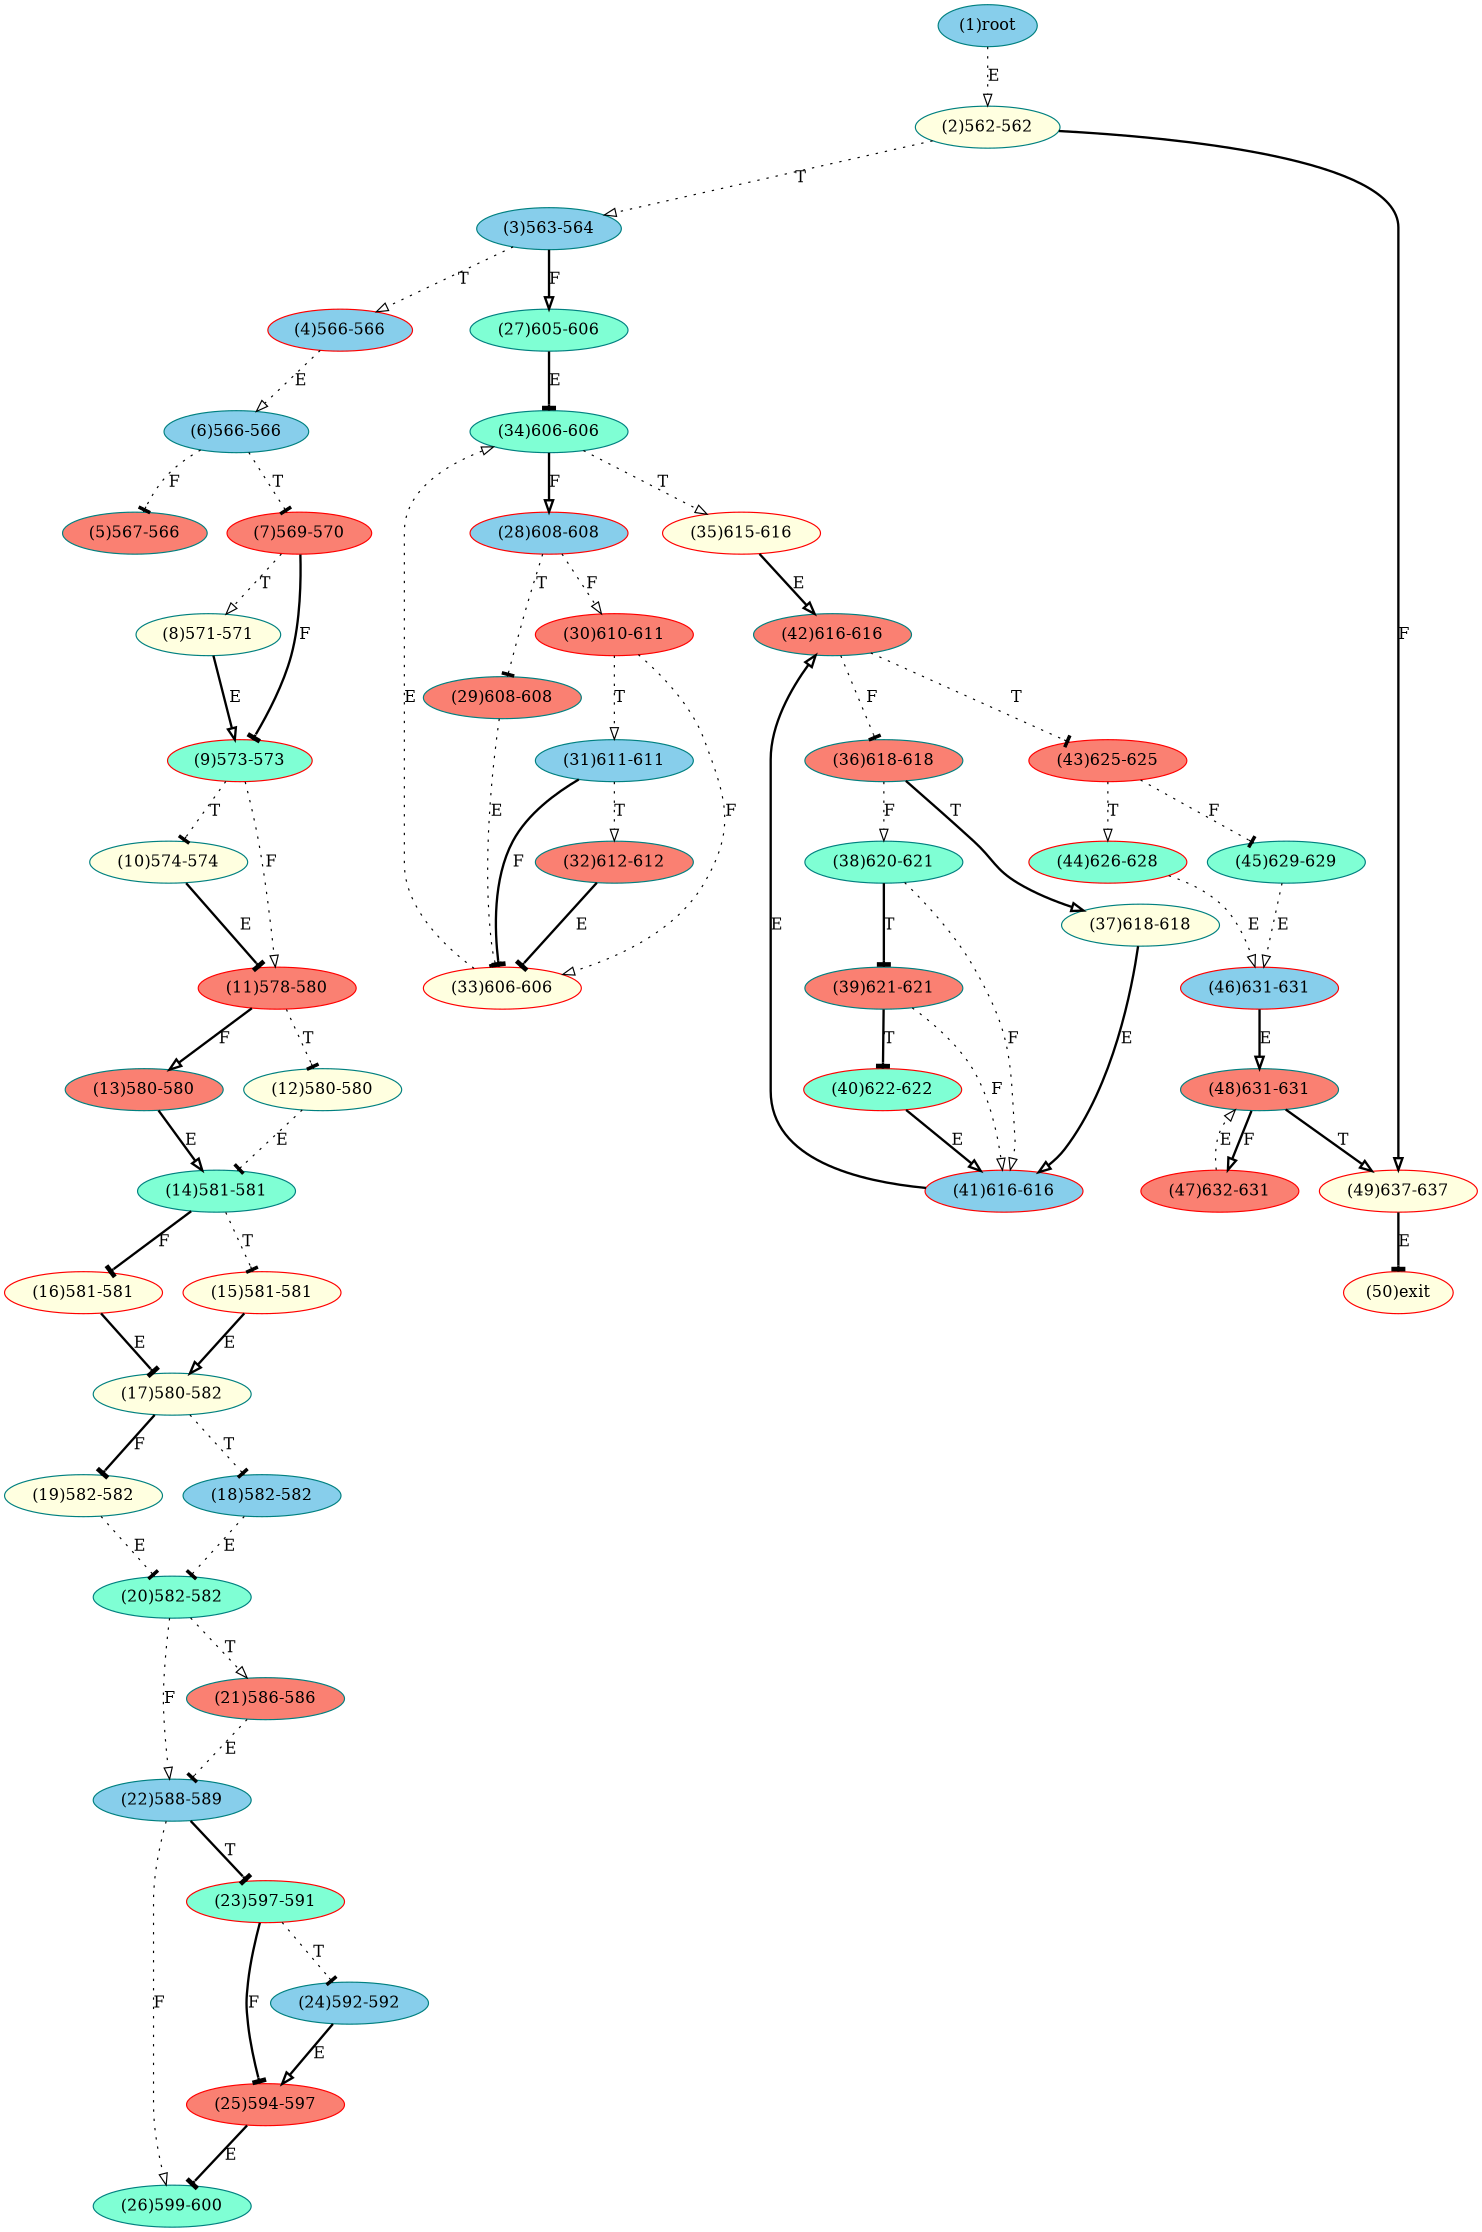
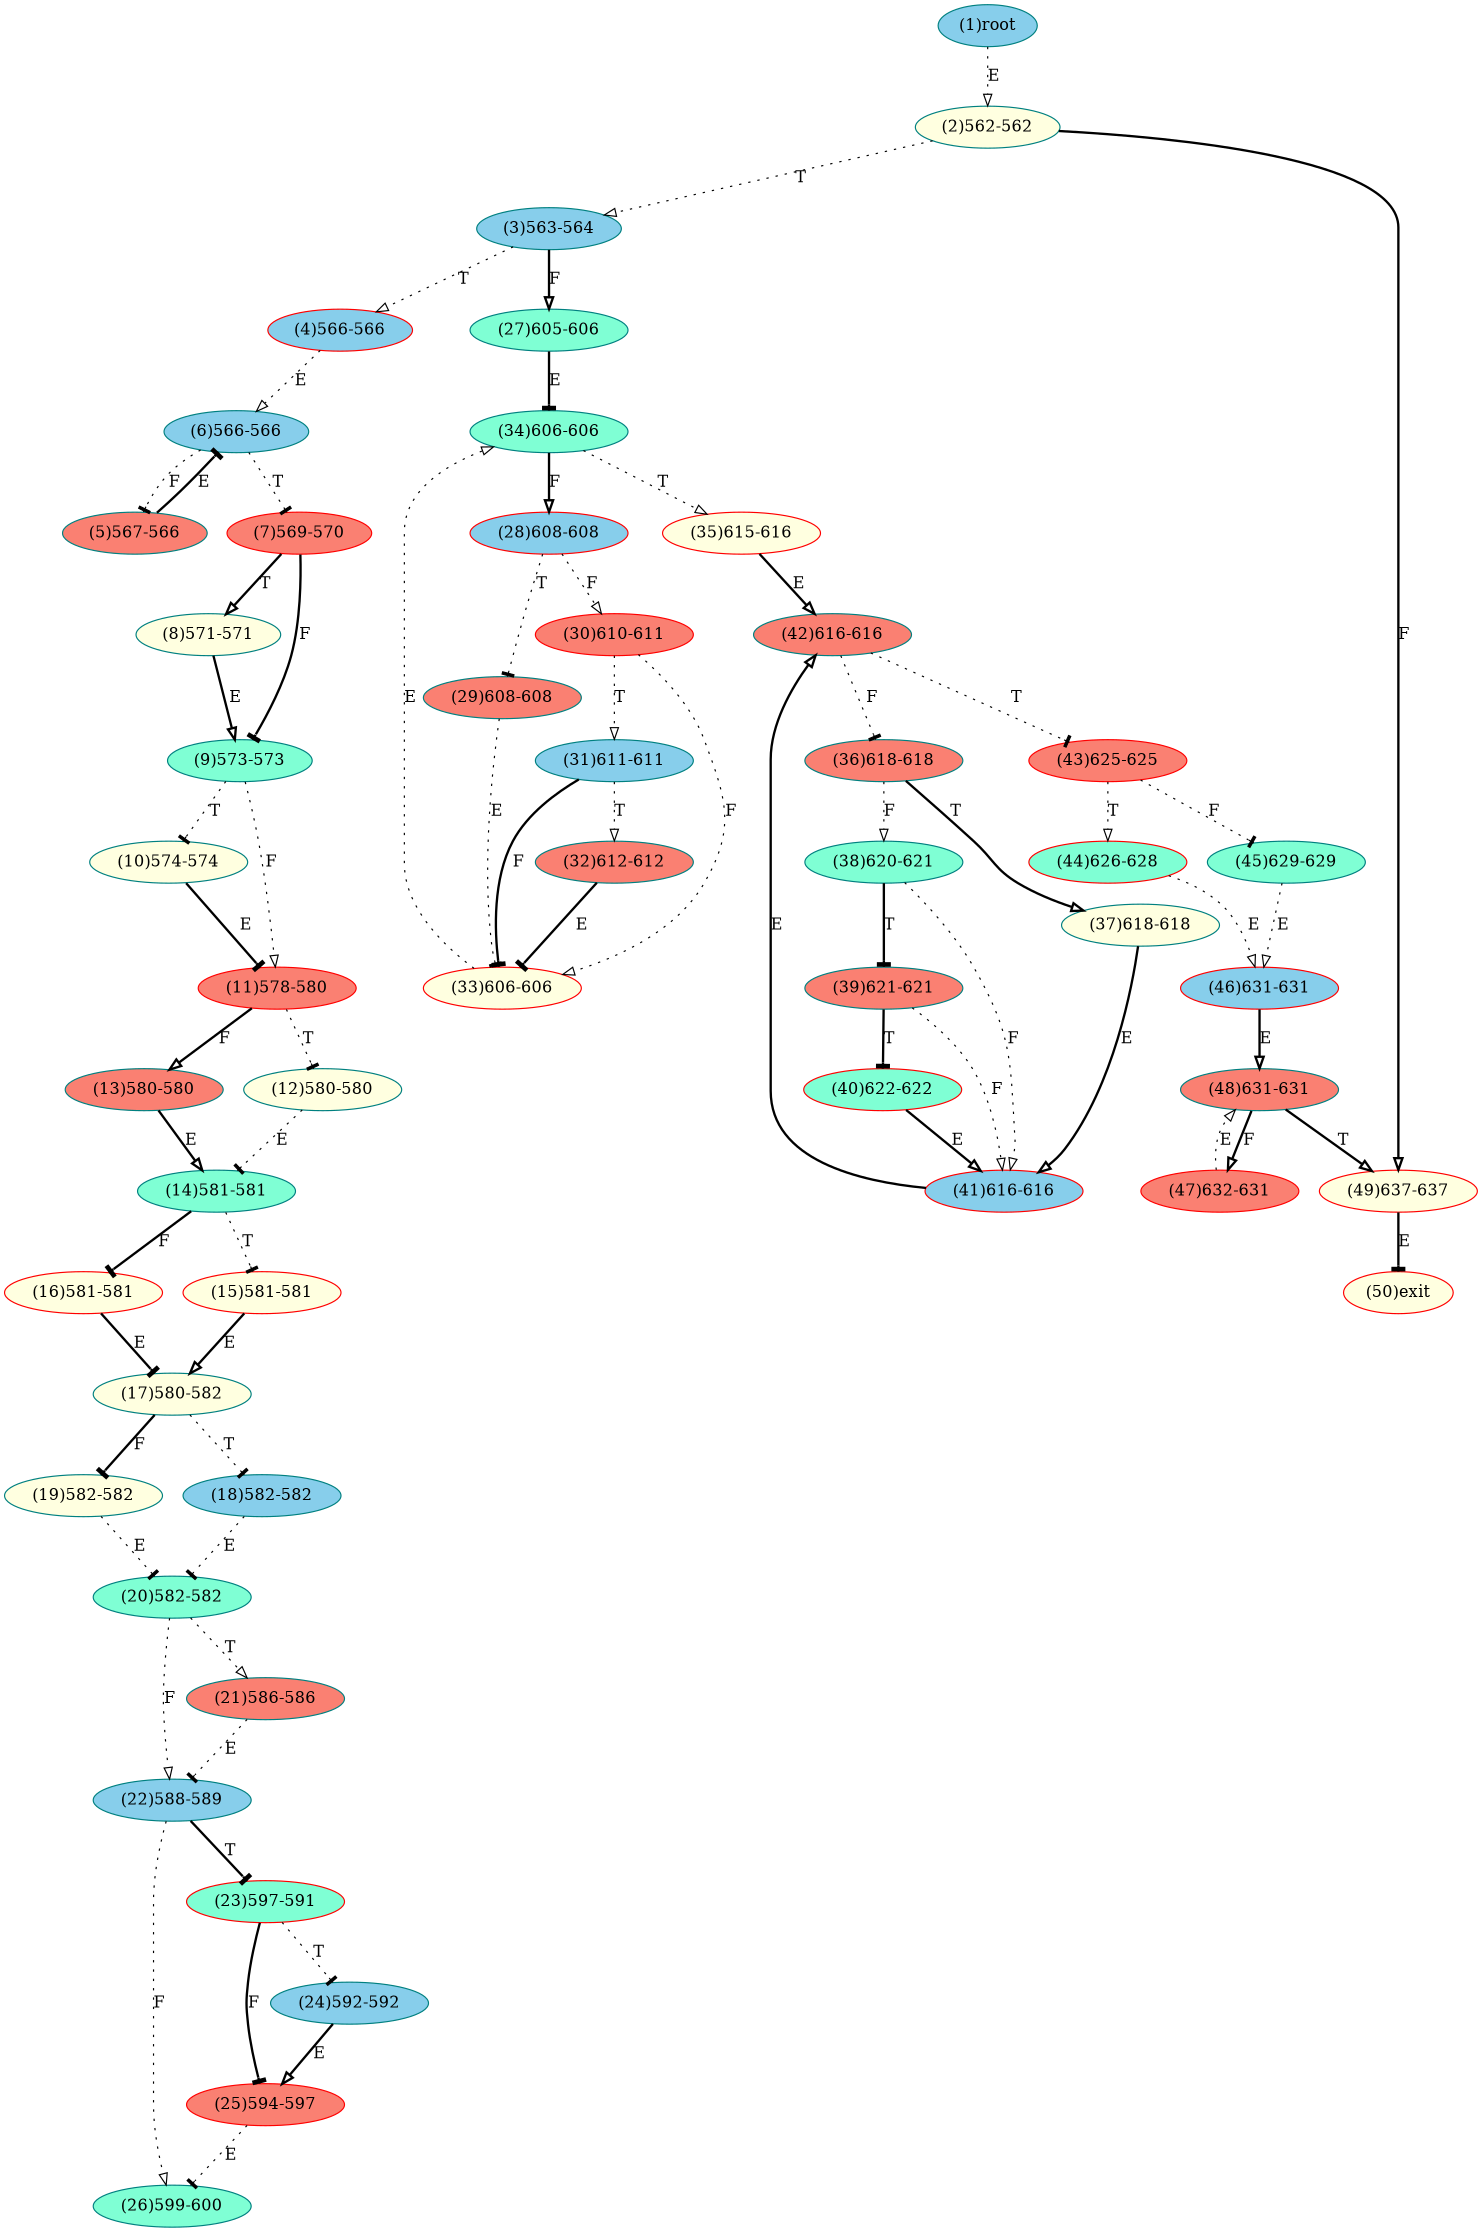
none -> (186, 485)
(258, 580) -> (258, 580)
(240, 761) -> (240, 761)
(221, 2153) -> (221, 2153)
